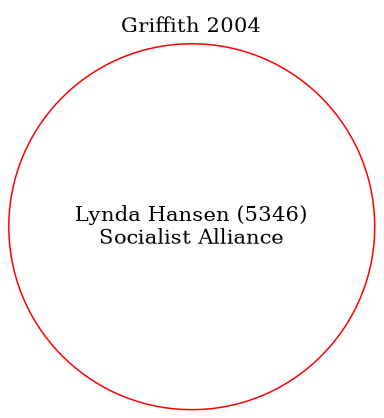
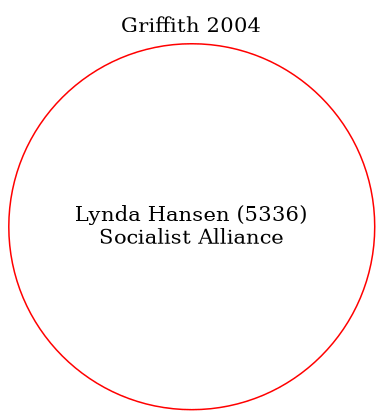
(192, 227) -> (192, 227)
